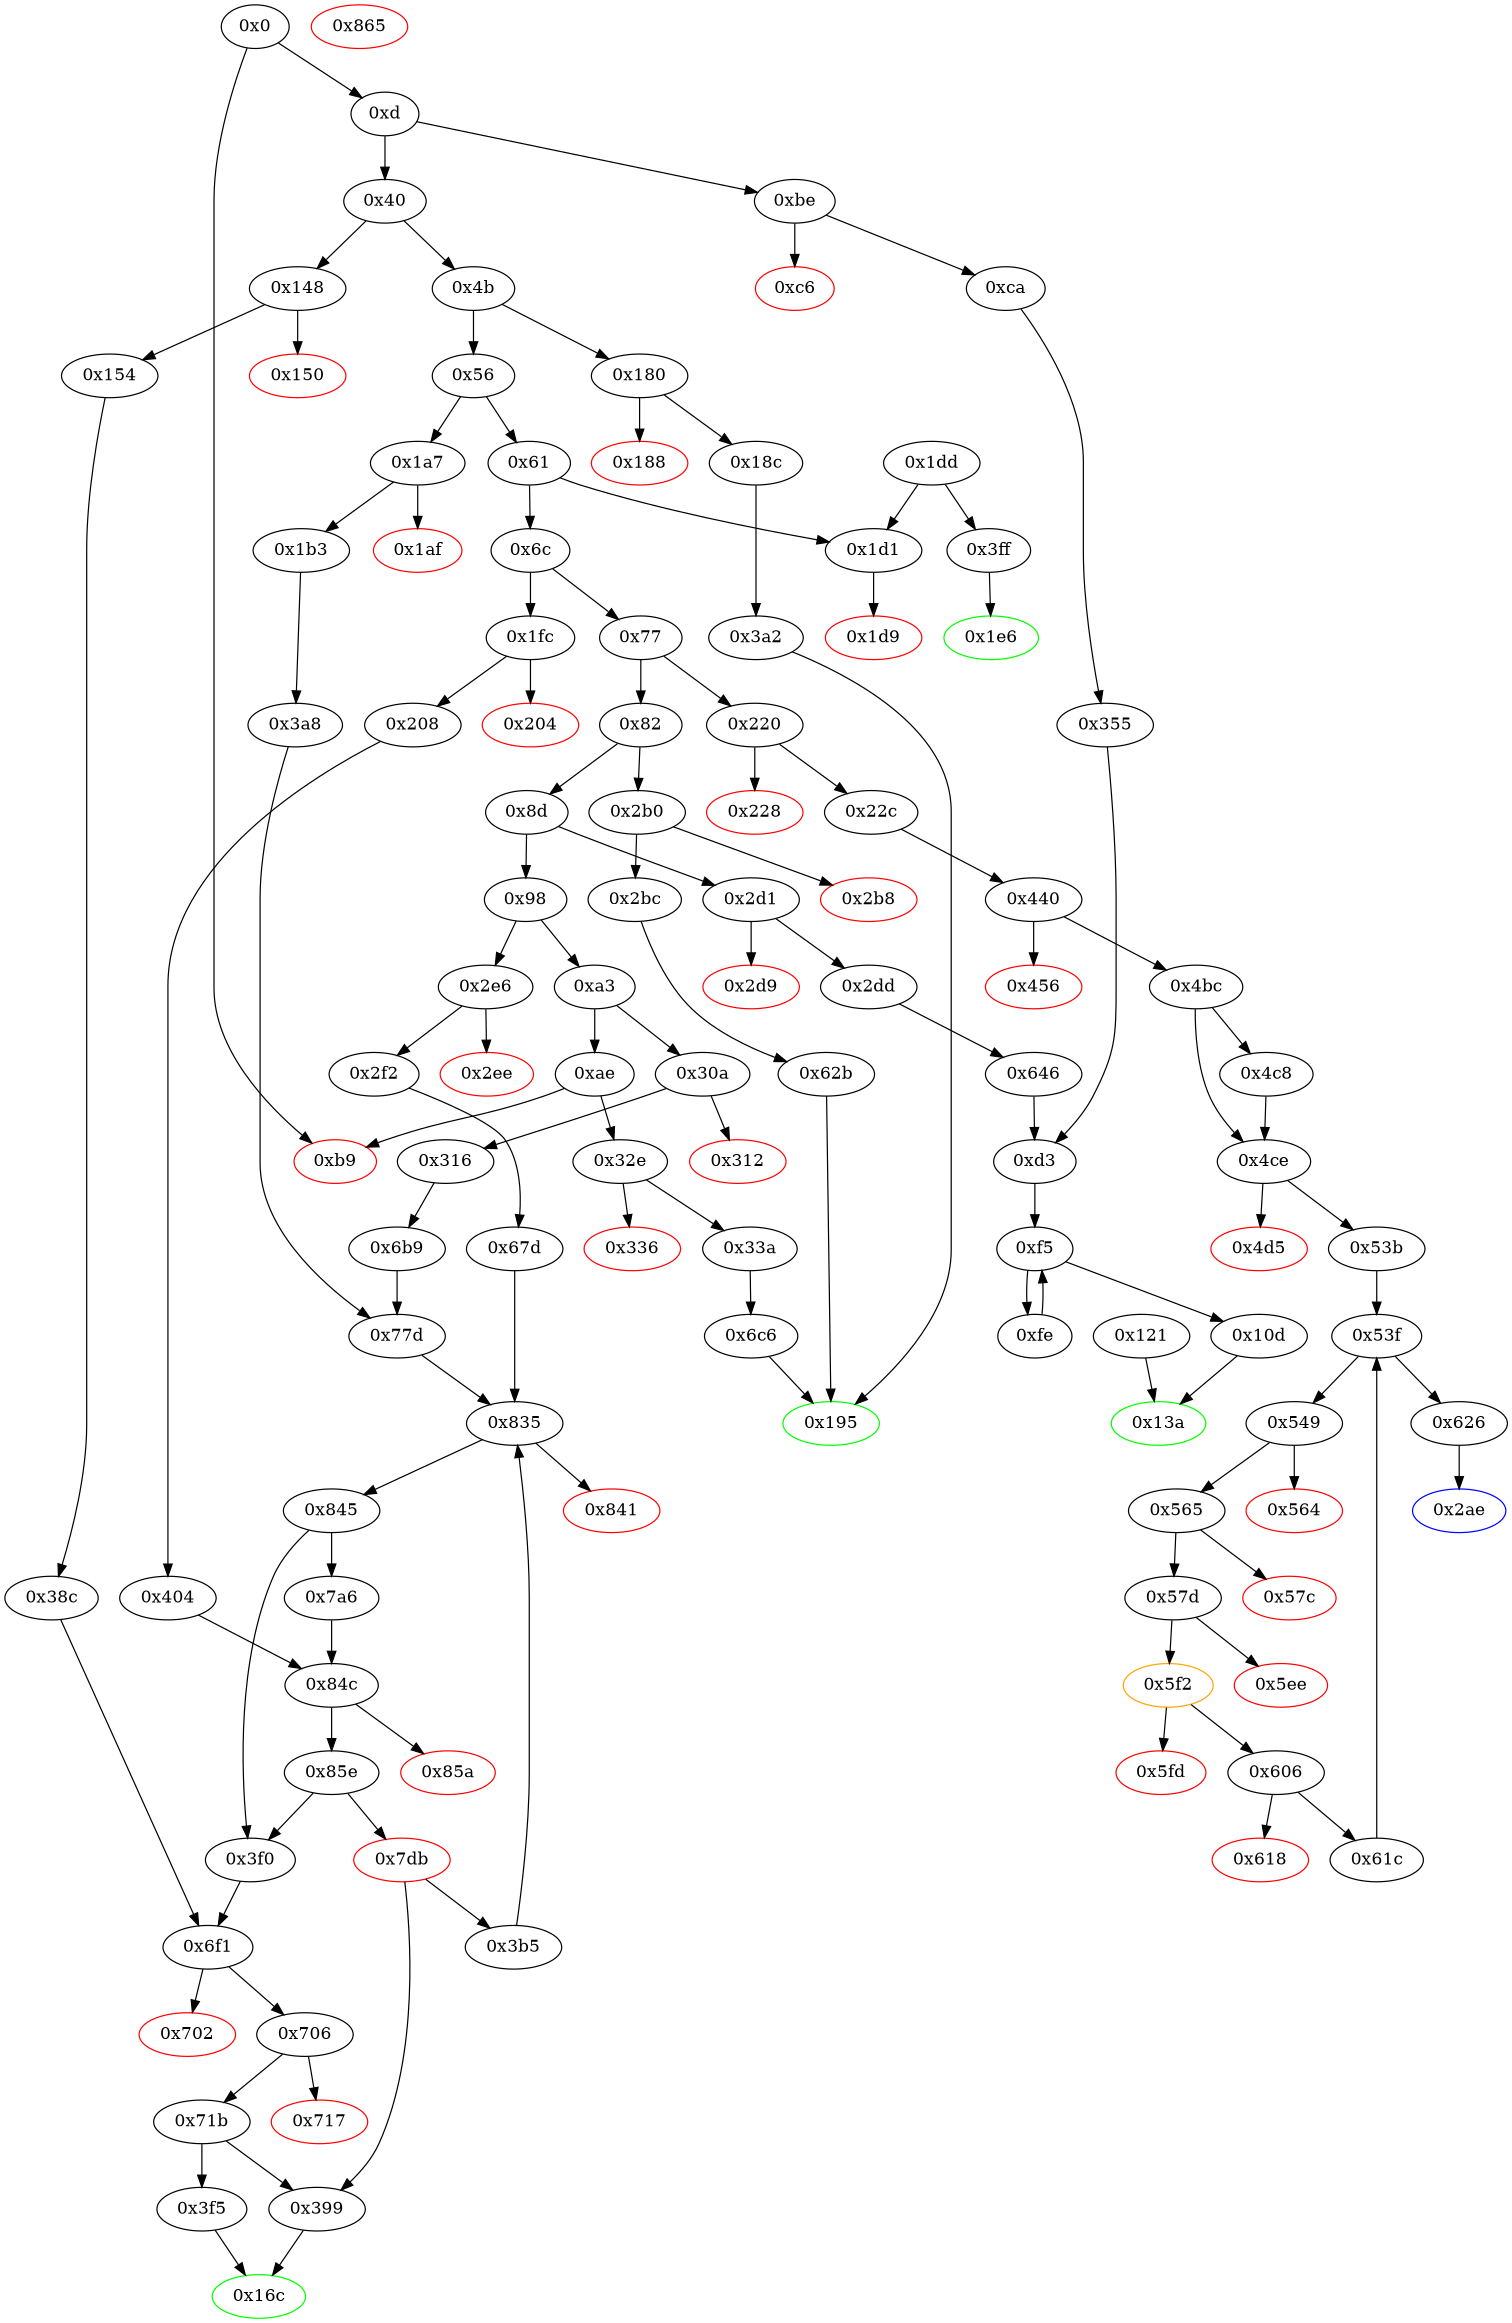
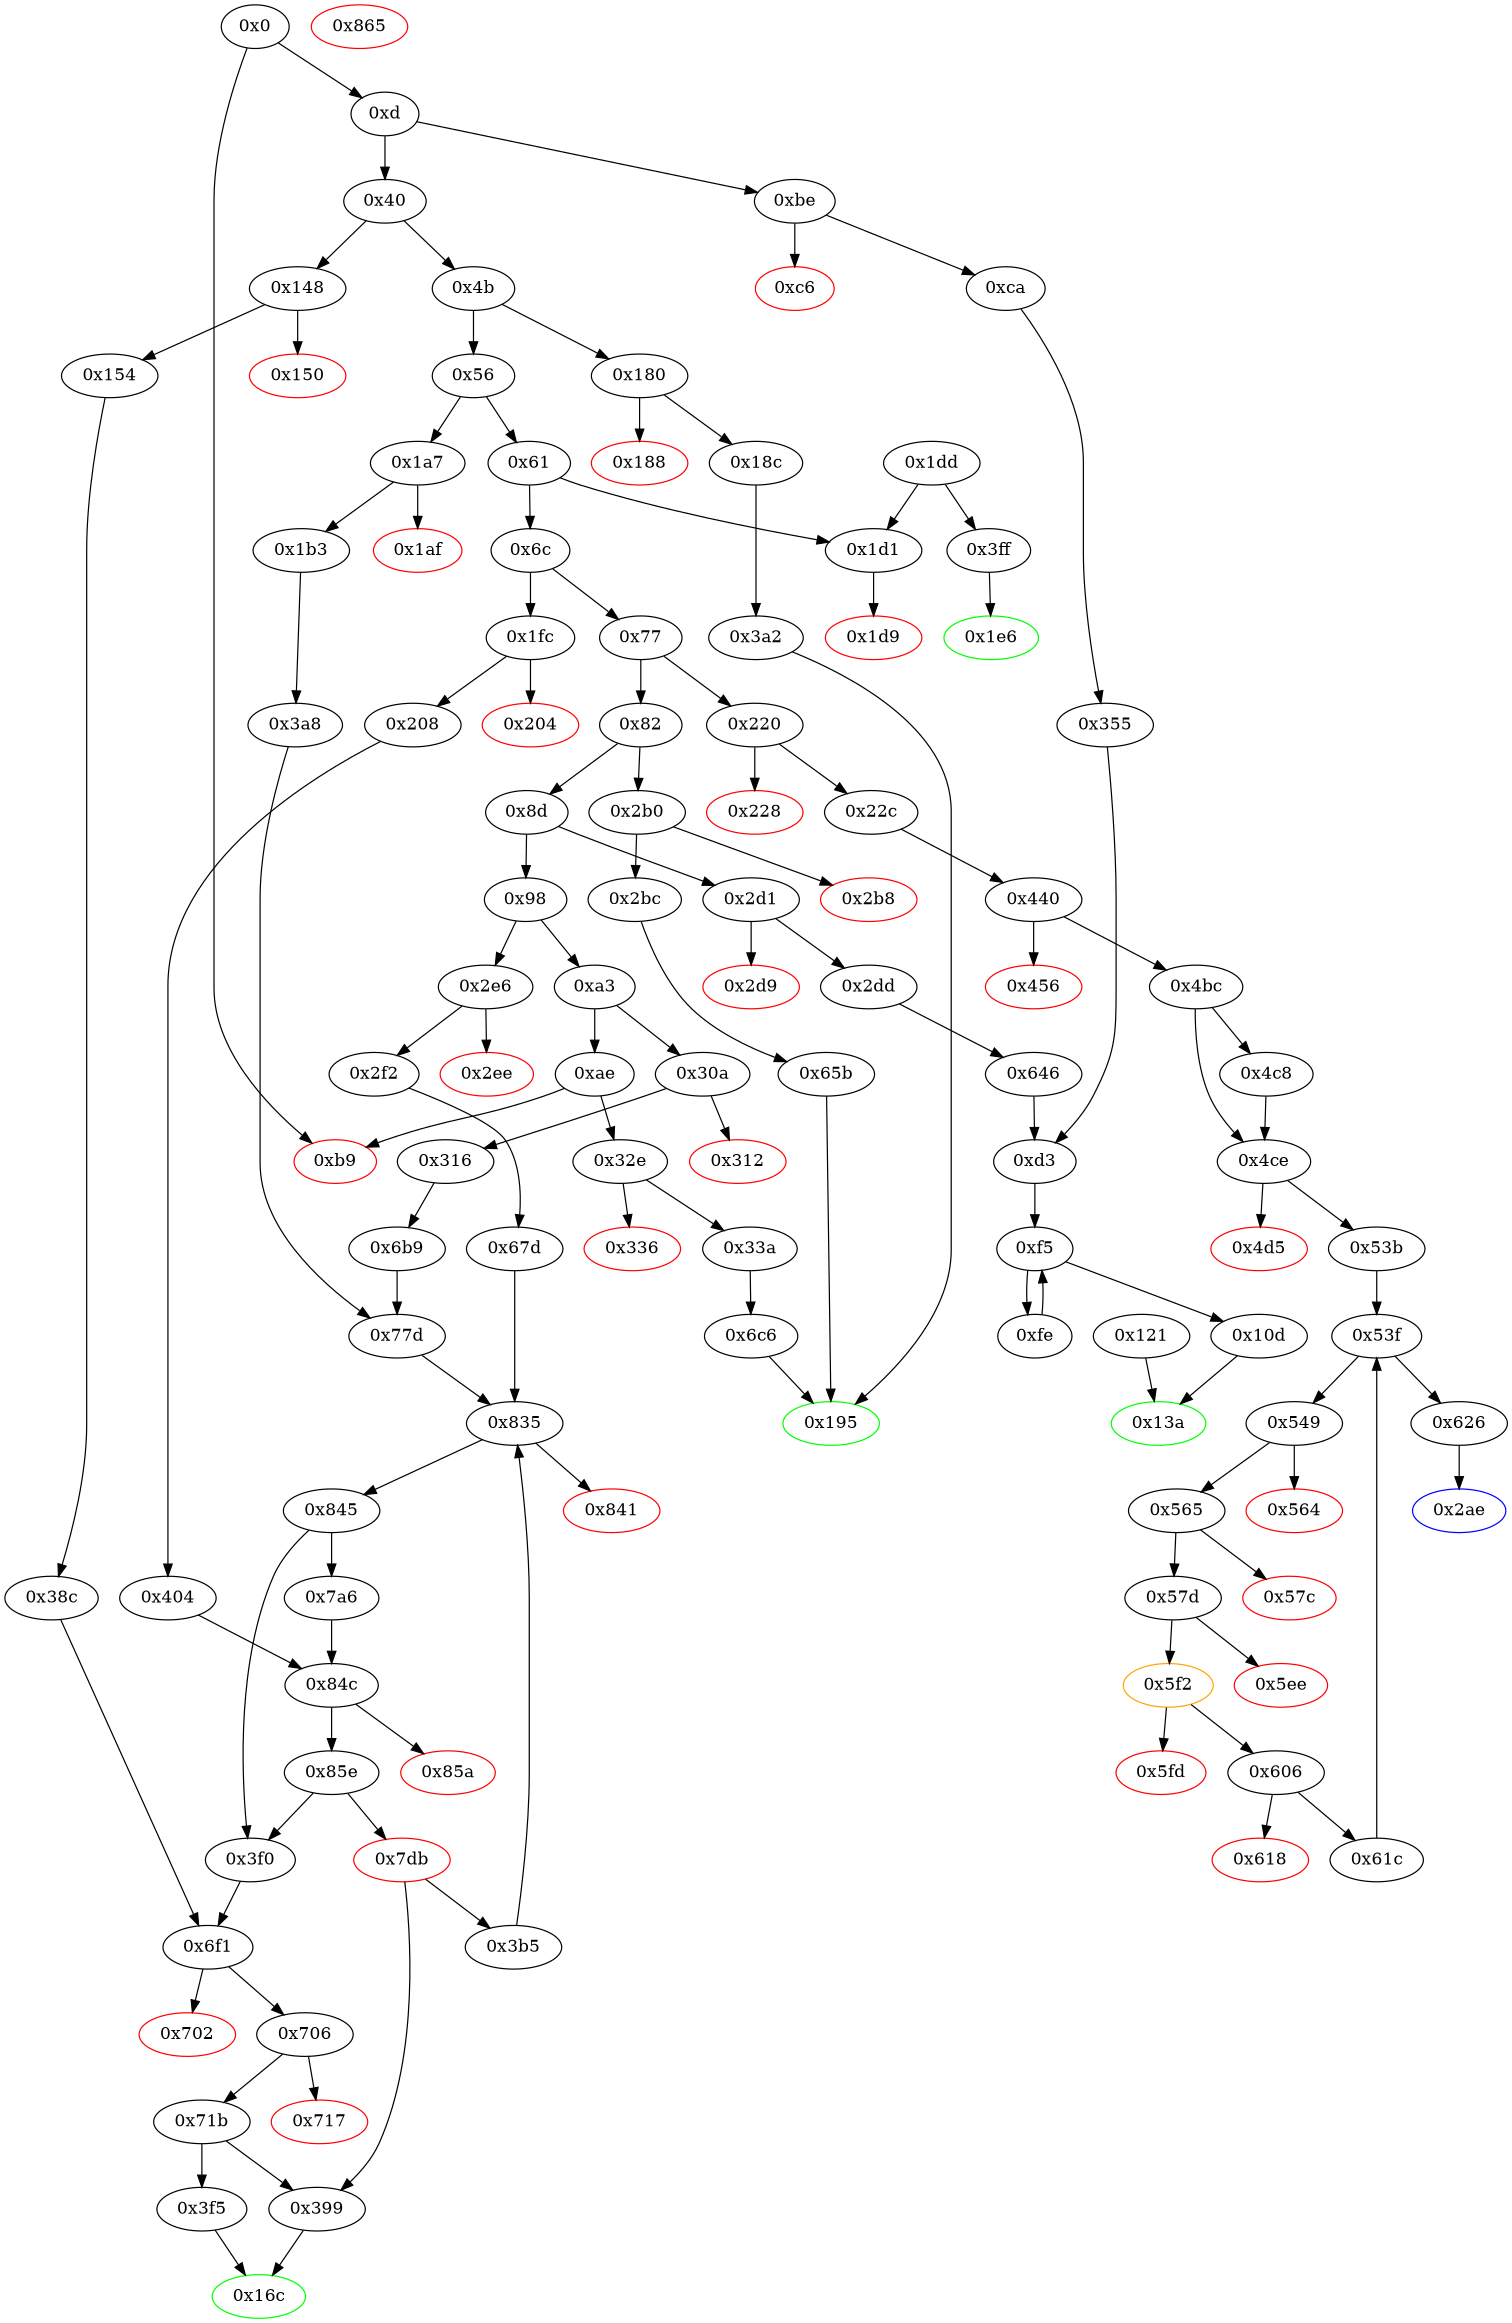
(826, 1074) -> (826, 1074)
